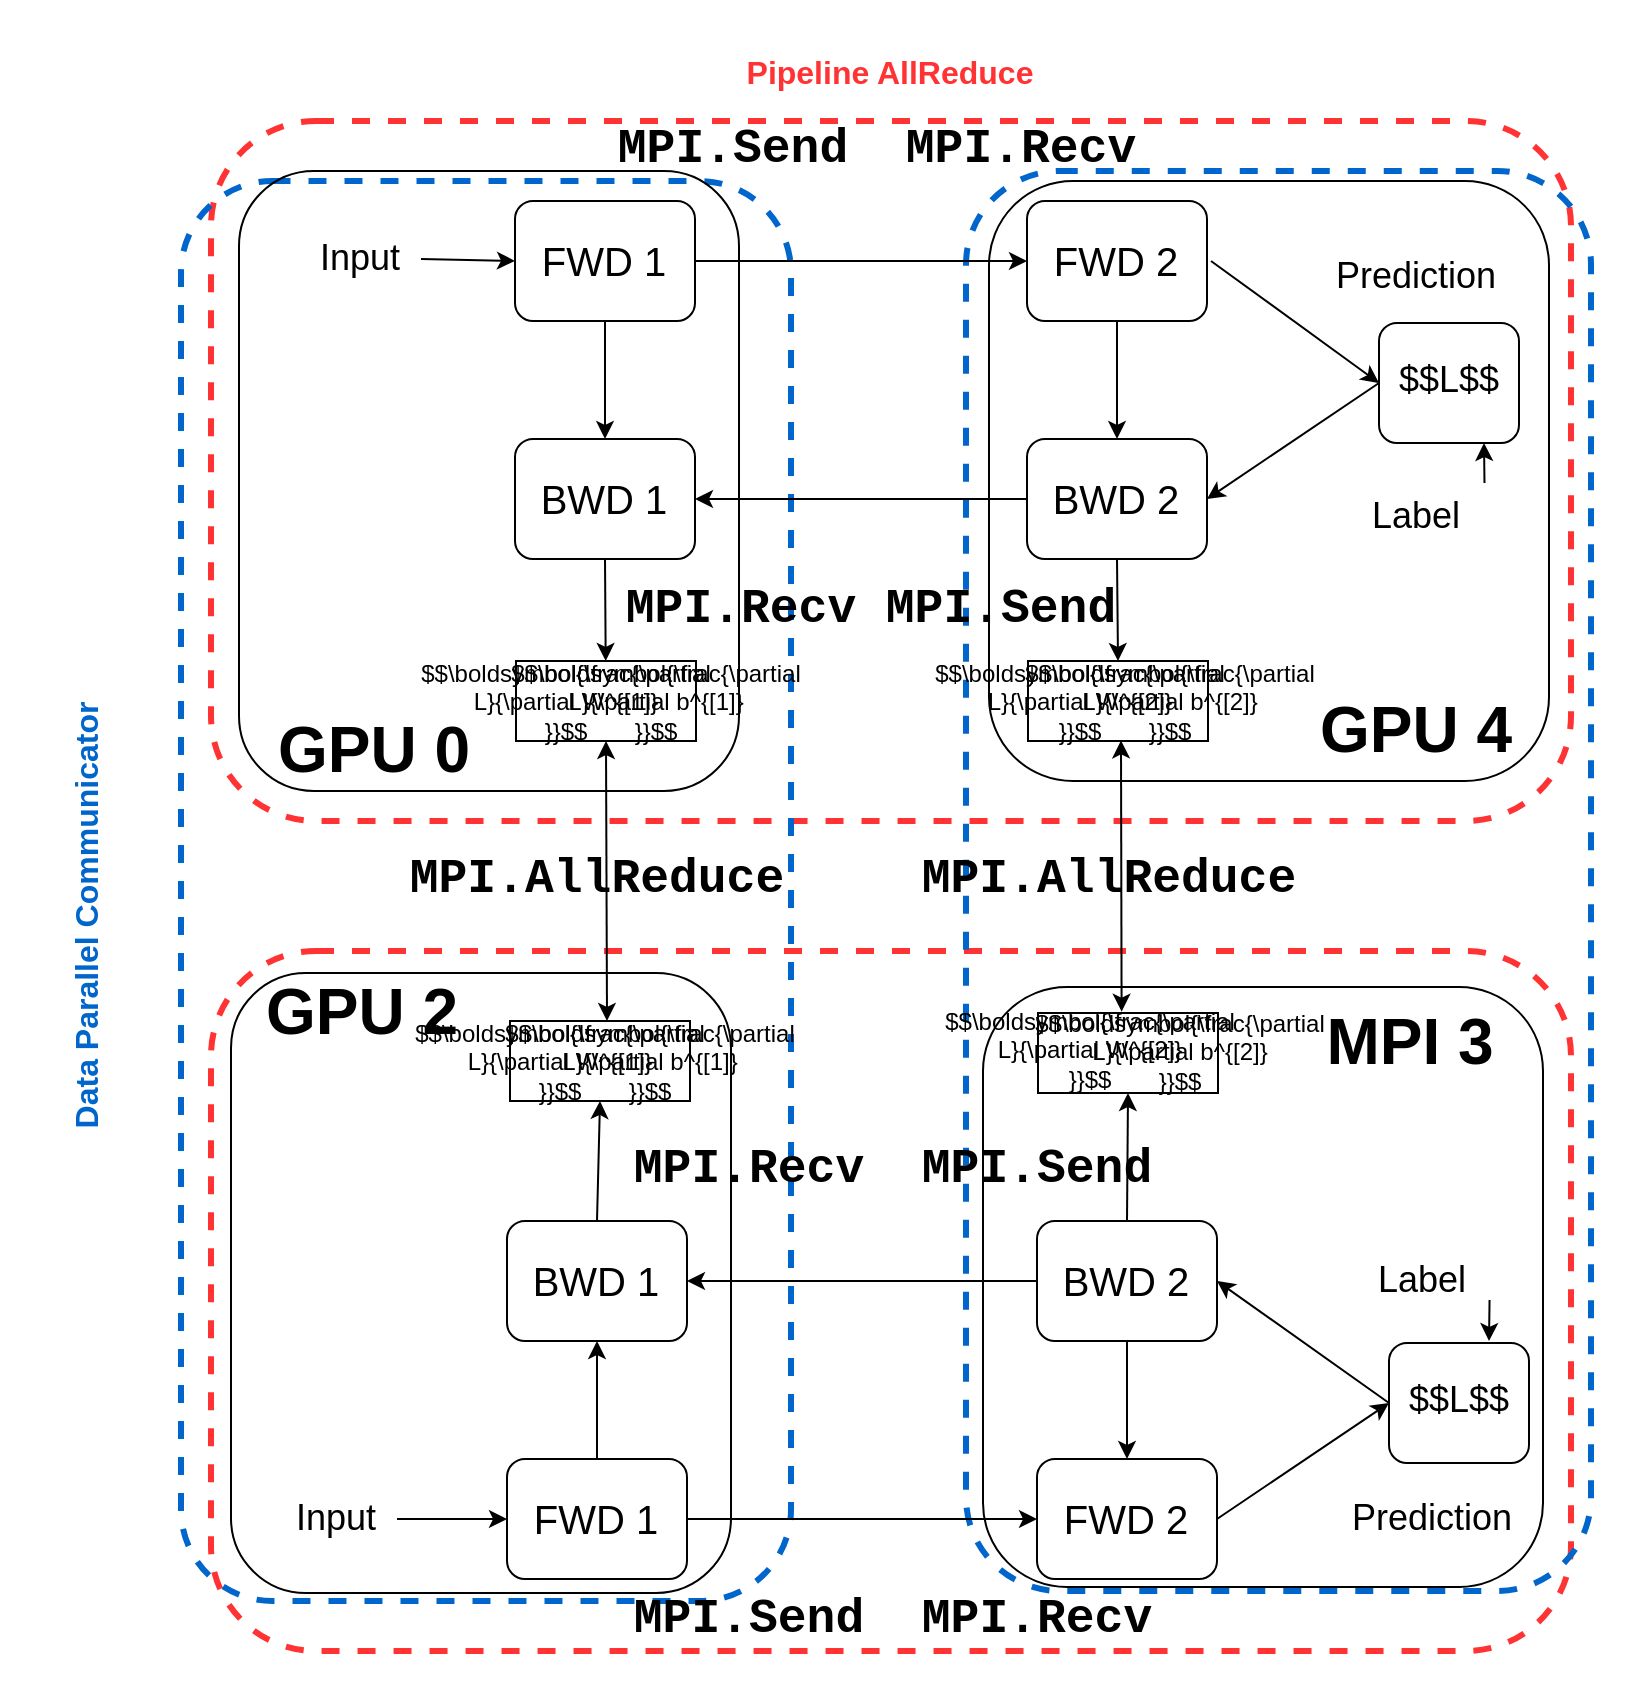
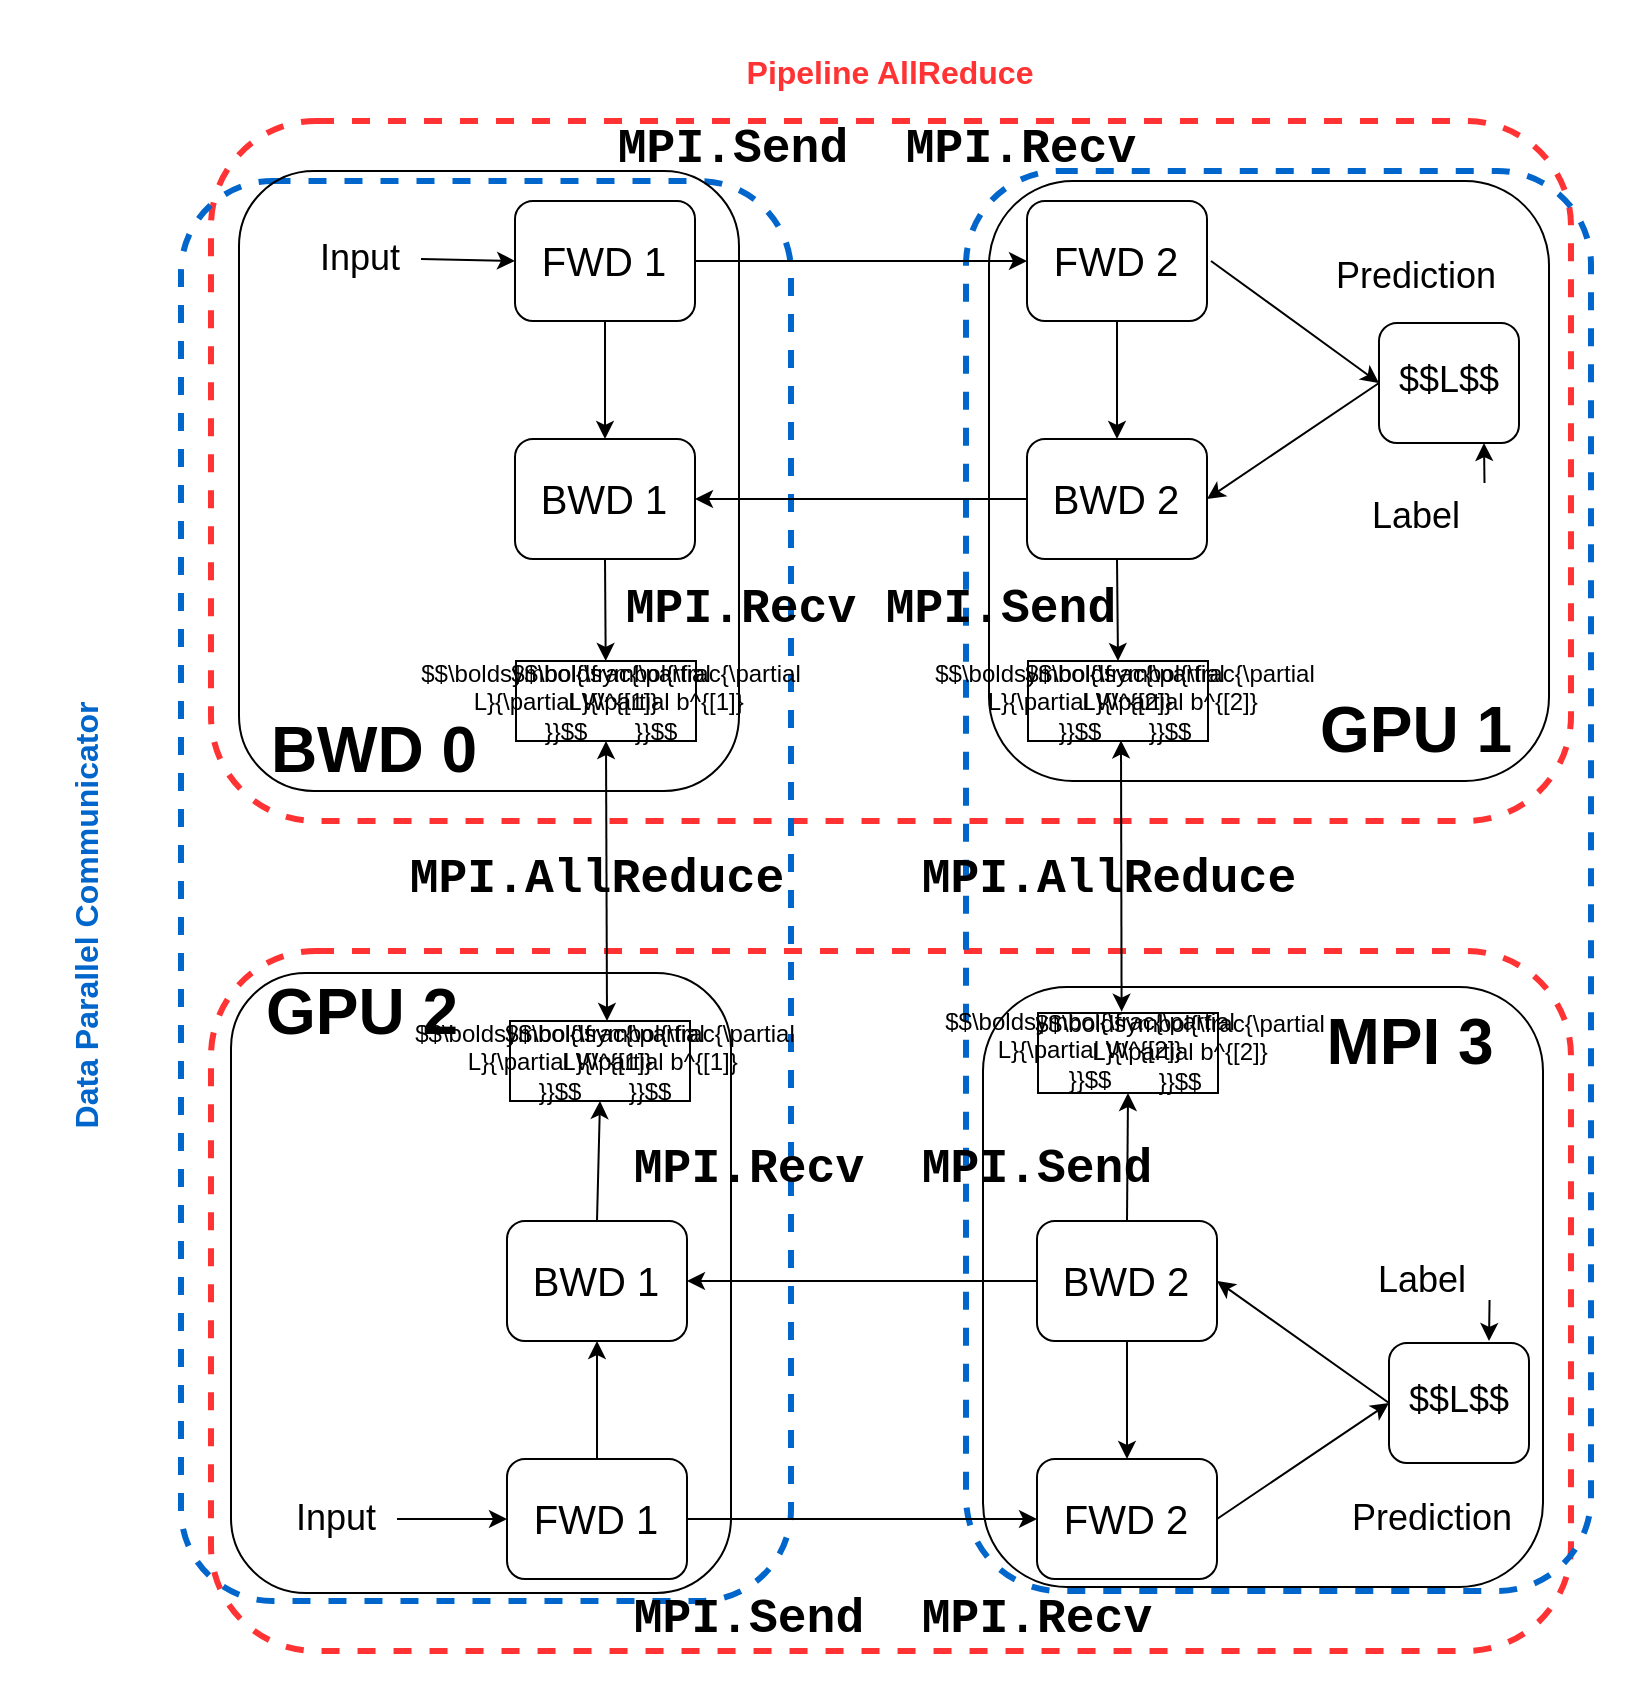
(1417, 731) -> (1417, 731)
(375, 751) -> (375, 751)
